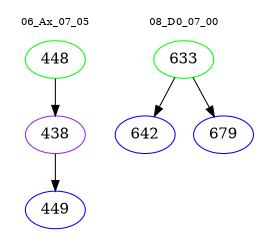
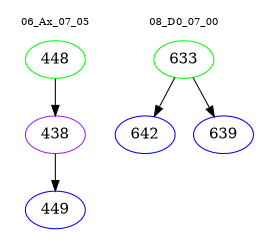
(224, 135) -> (224, 135)
